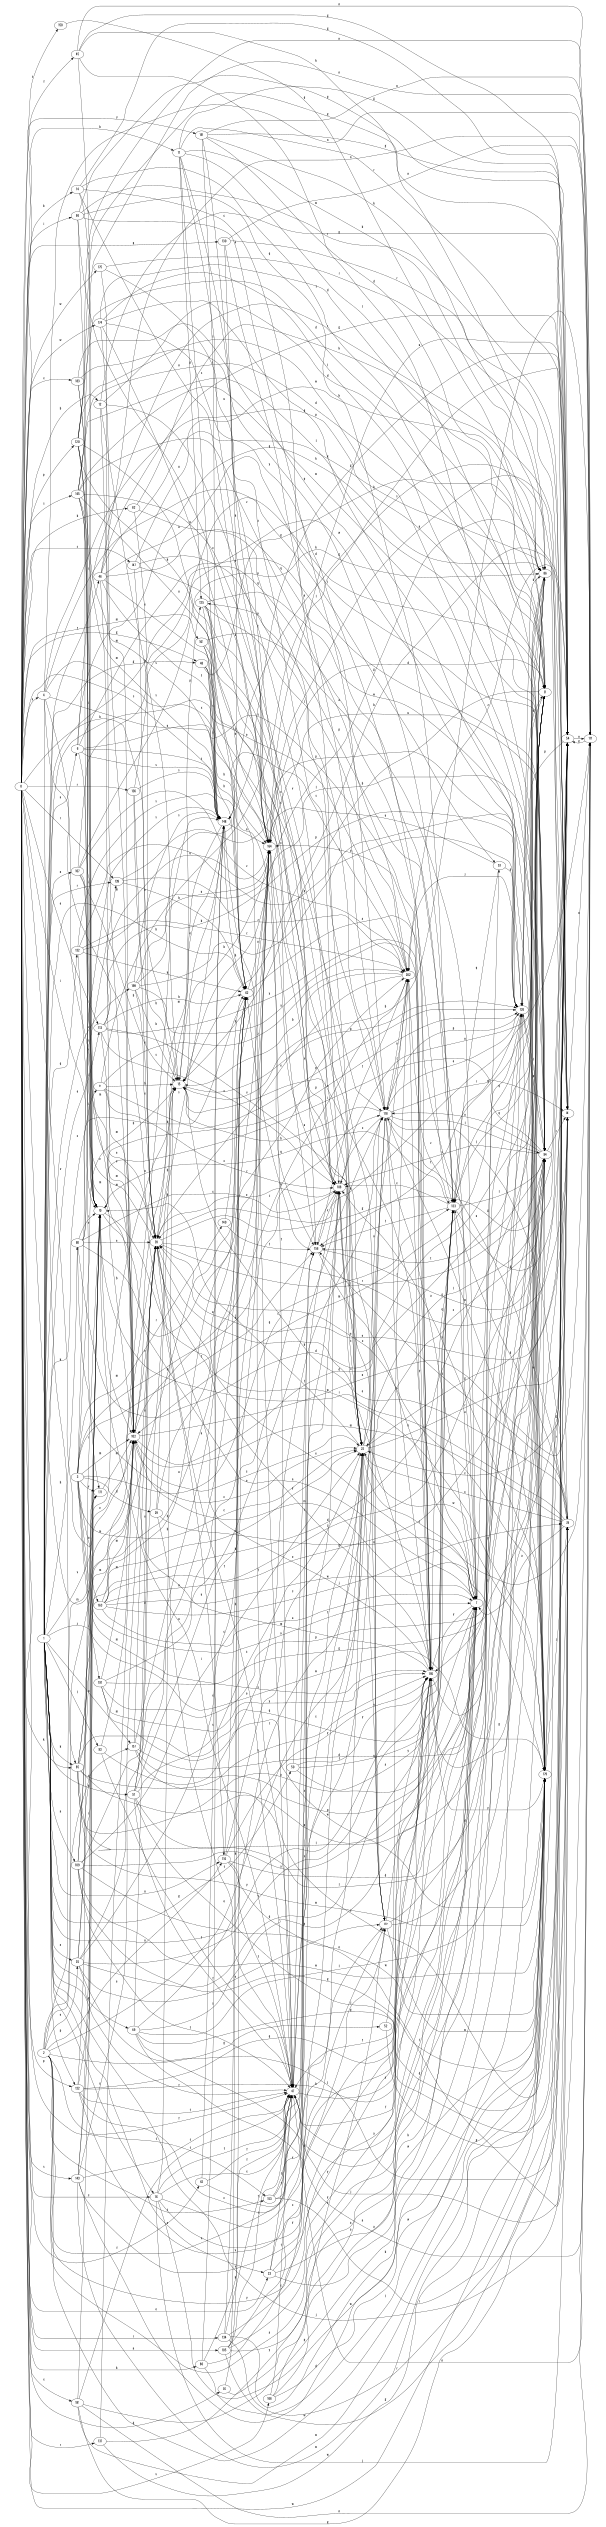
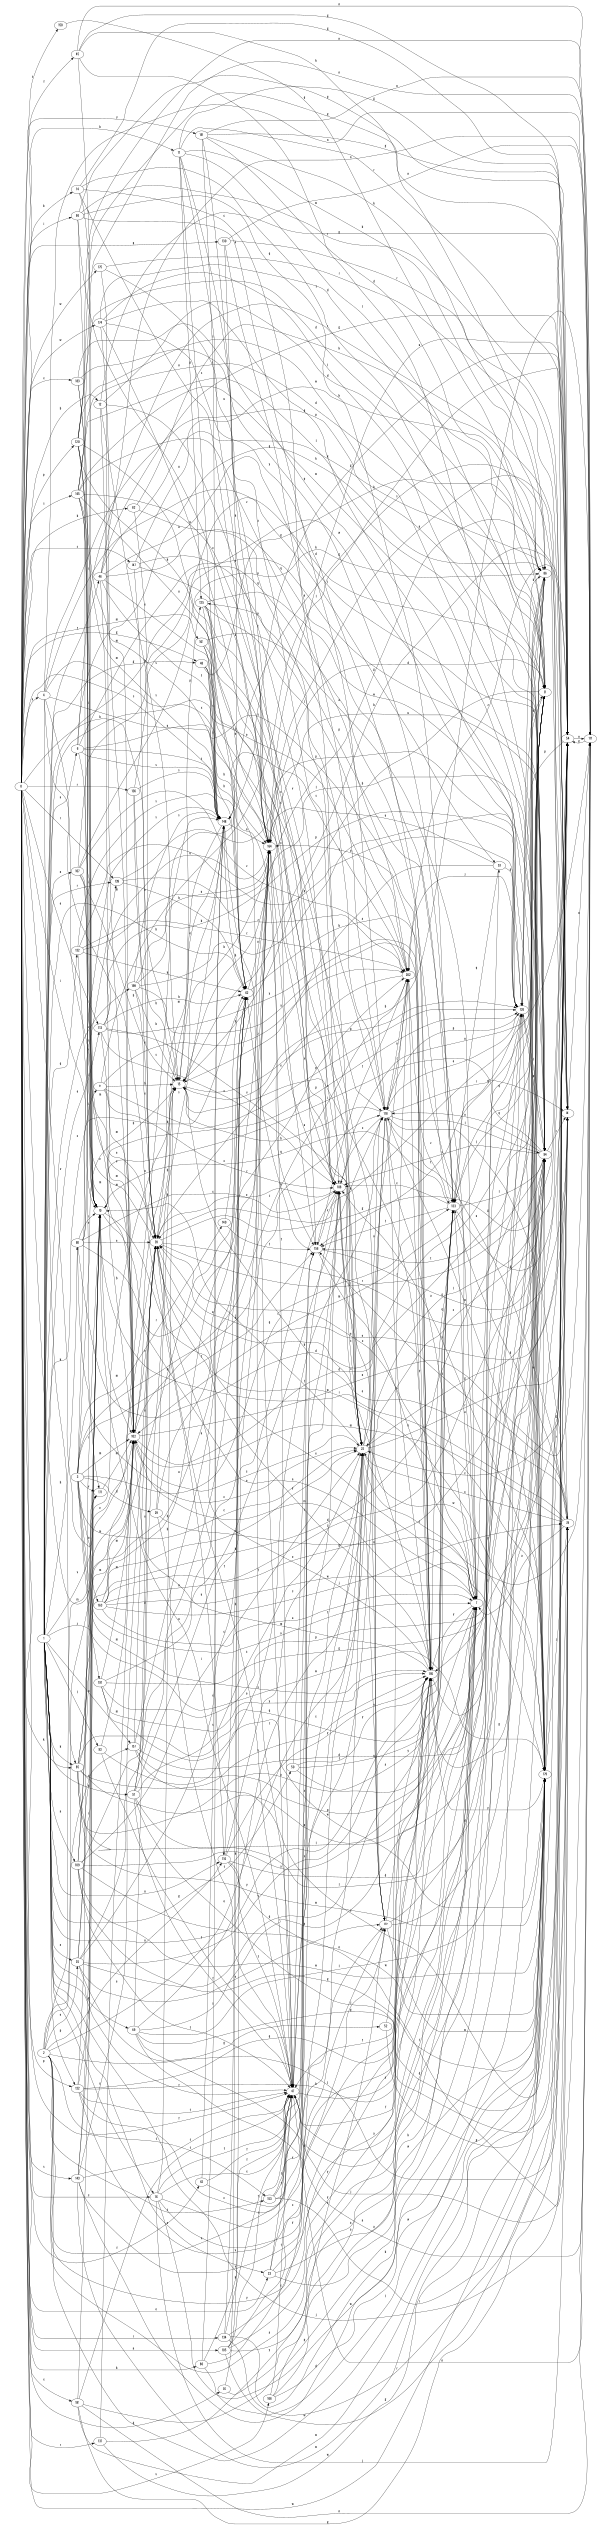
(297, 1024) -> (340, 934)
